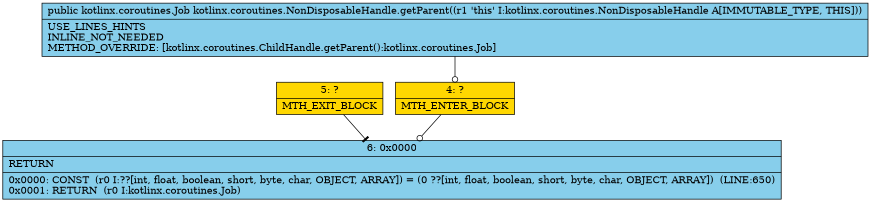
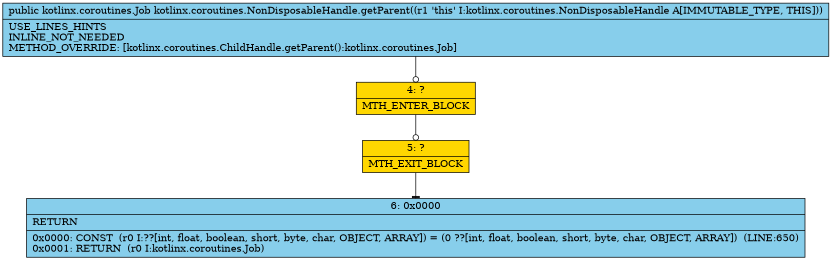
(431, 125) -> (416, 125)
